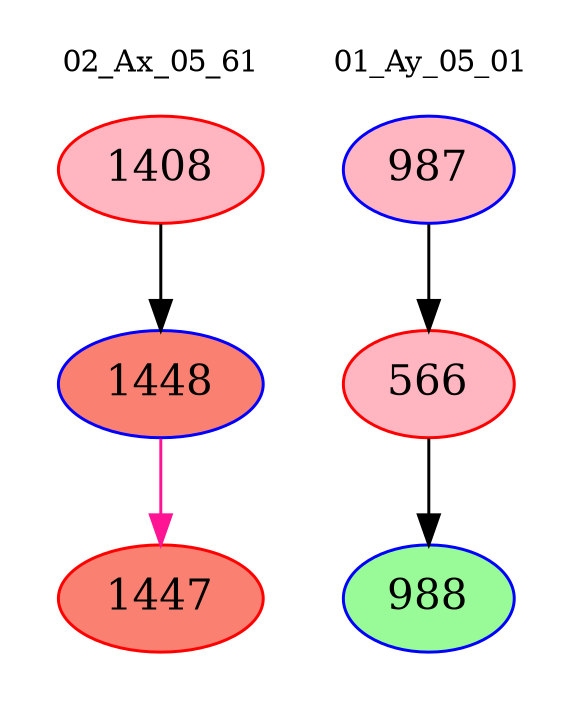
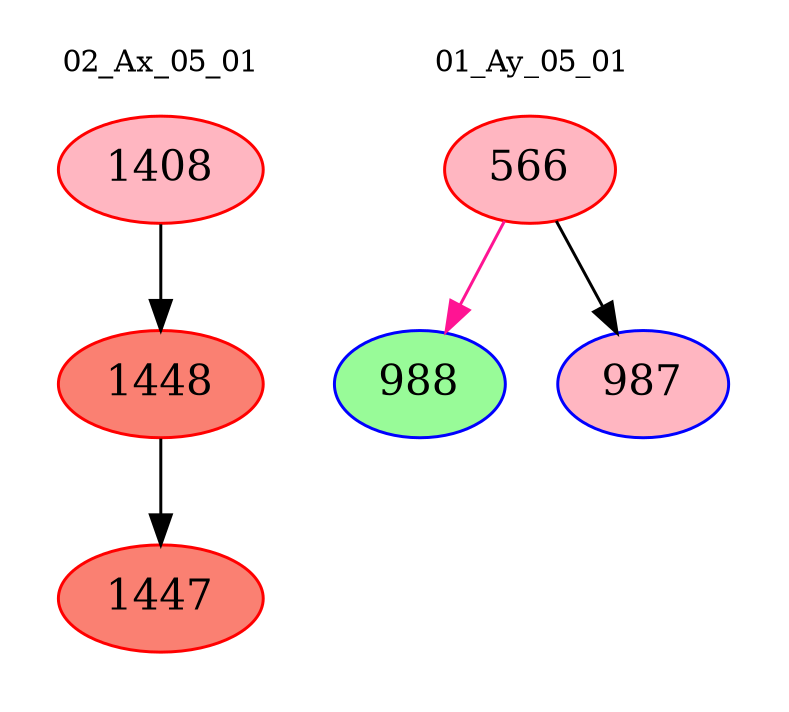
(161, 64) -> (161, 64)
(429, 262) -> (579, 264)
(161, 384) -> (161, 384)
(161, 477) -> (161, 477)
(429, 477) -> (482, 263)
